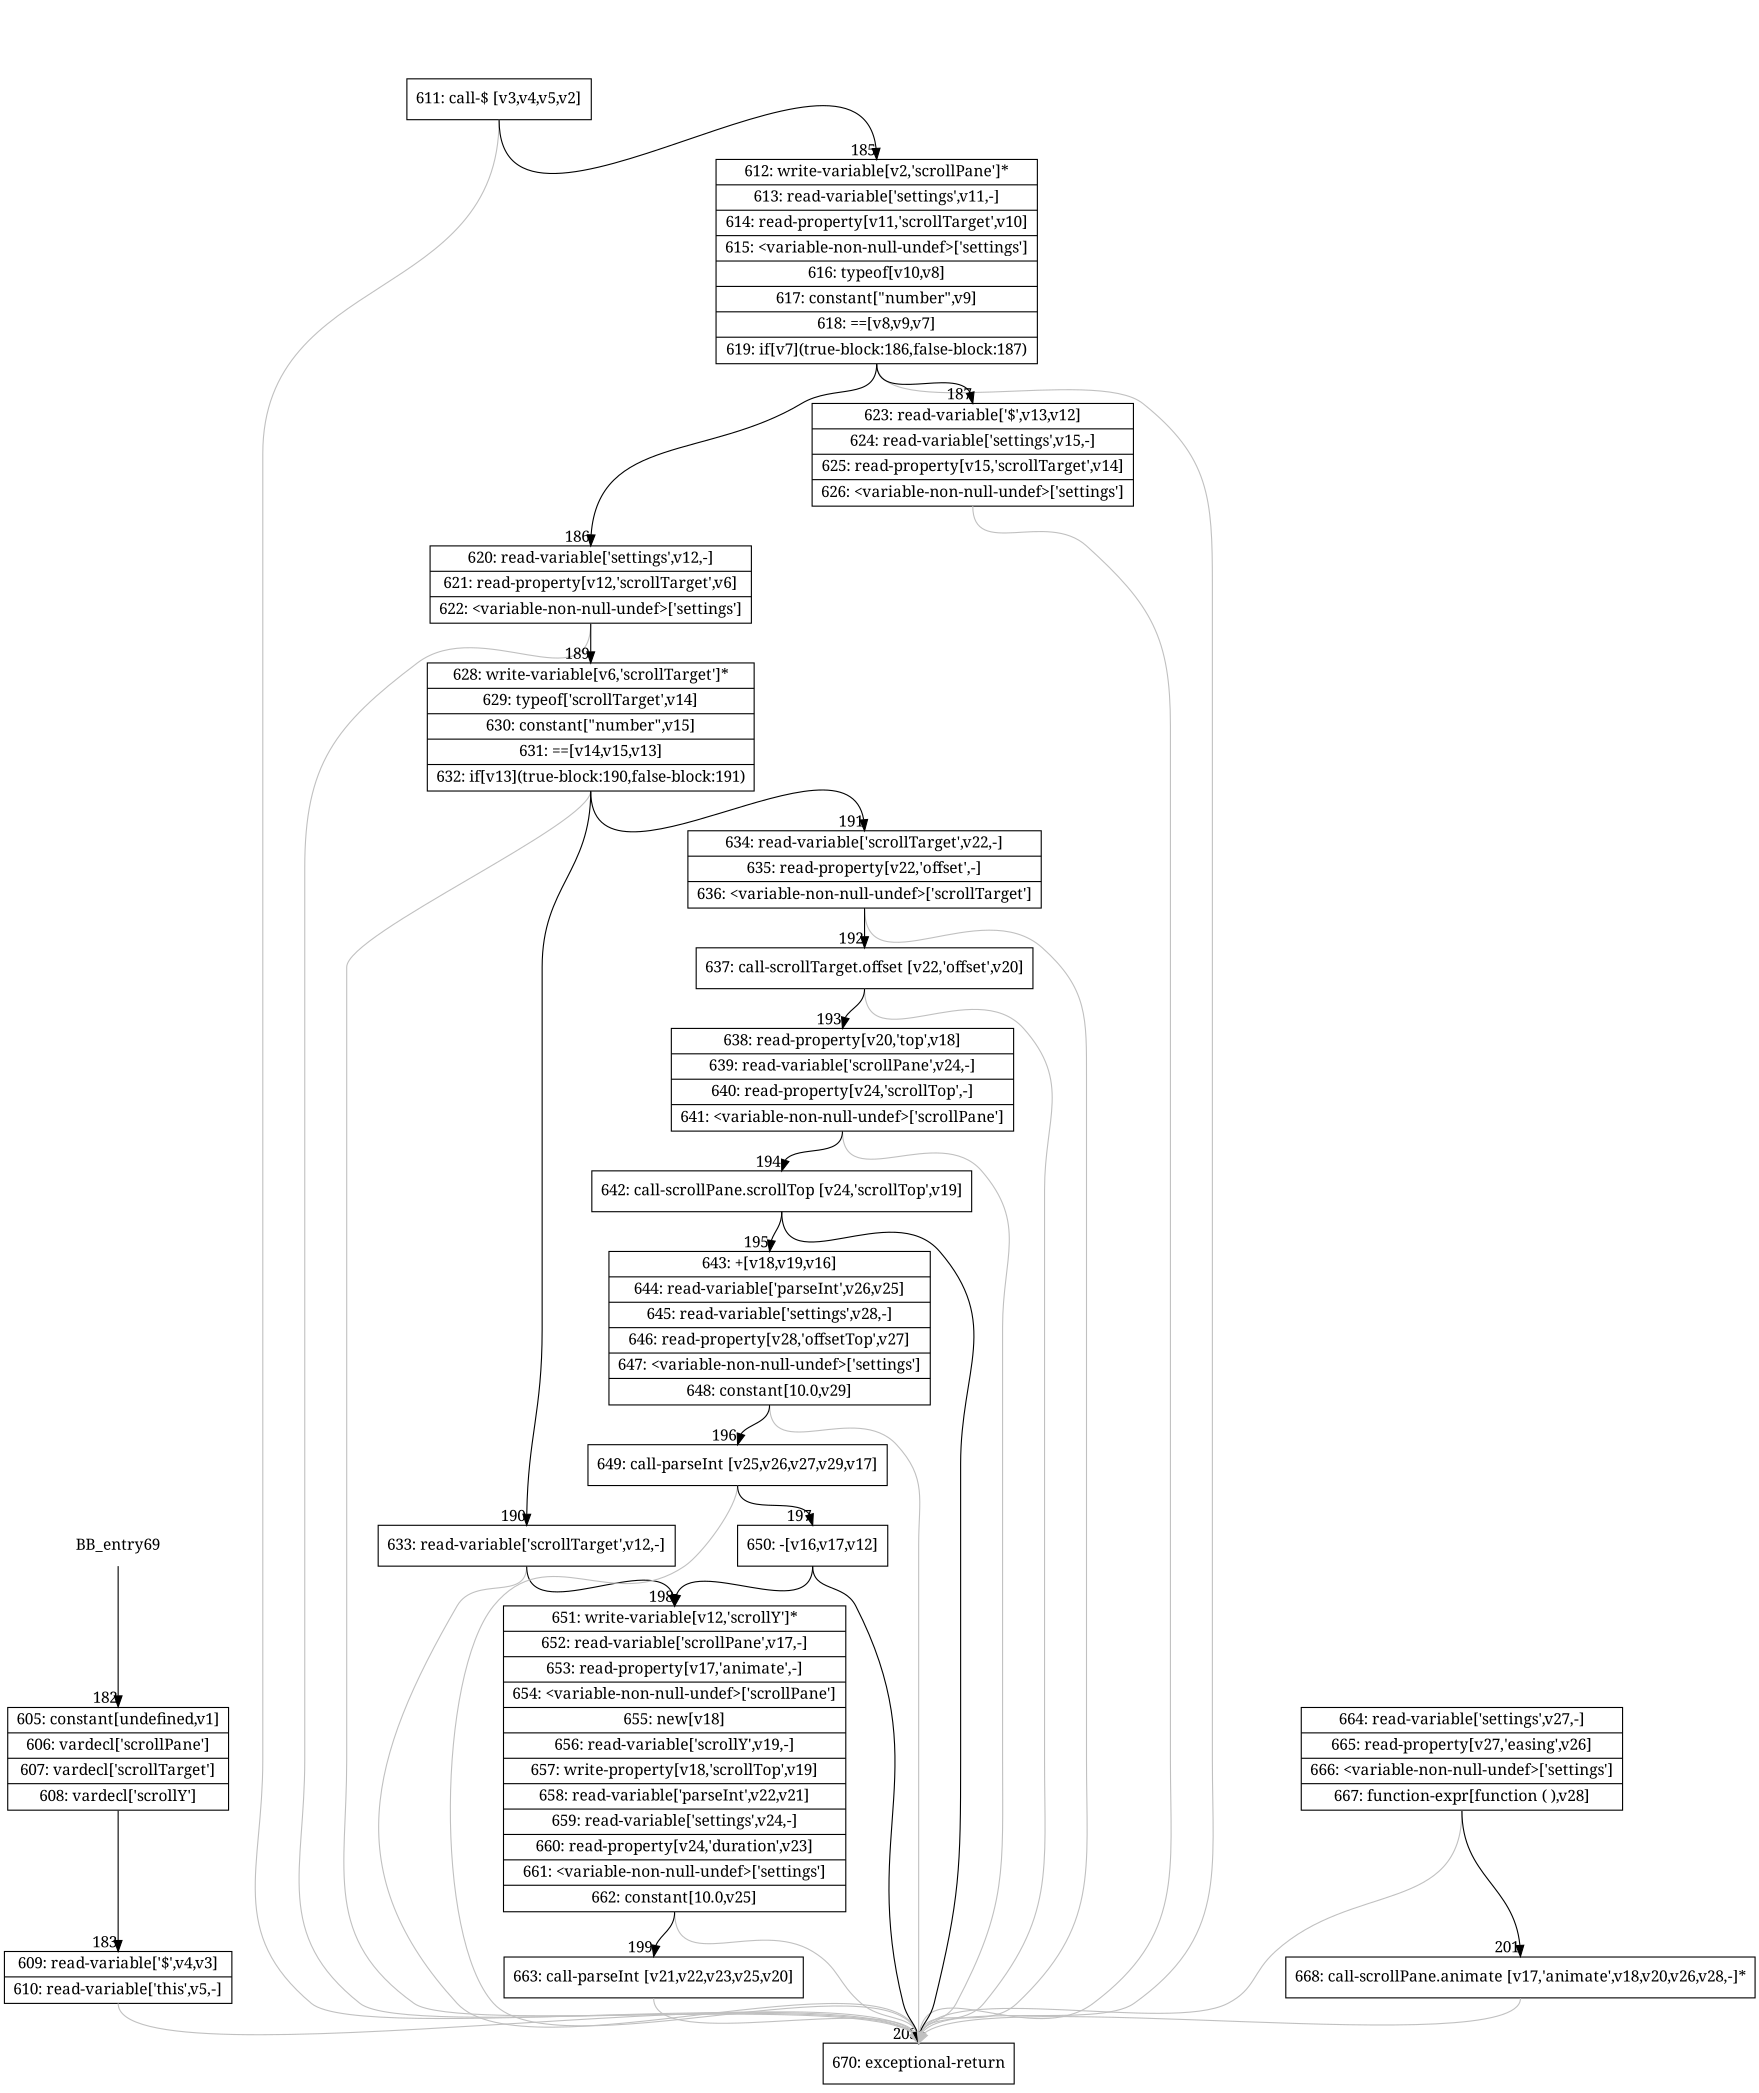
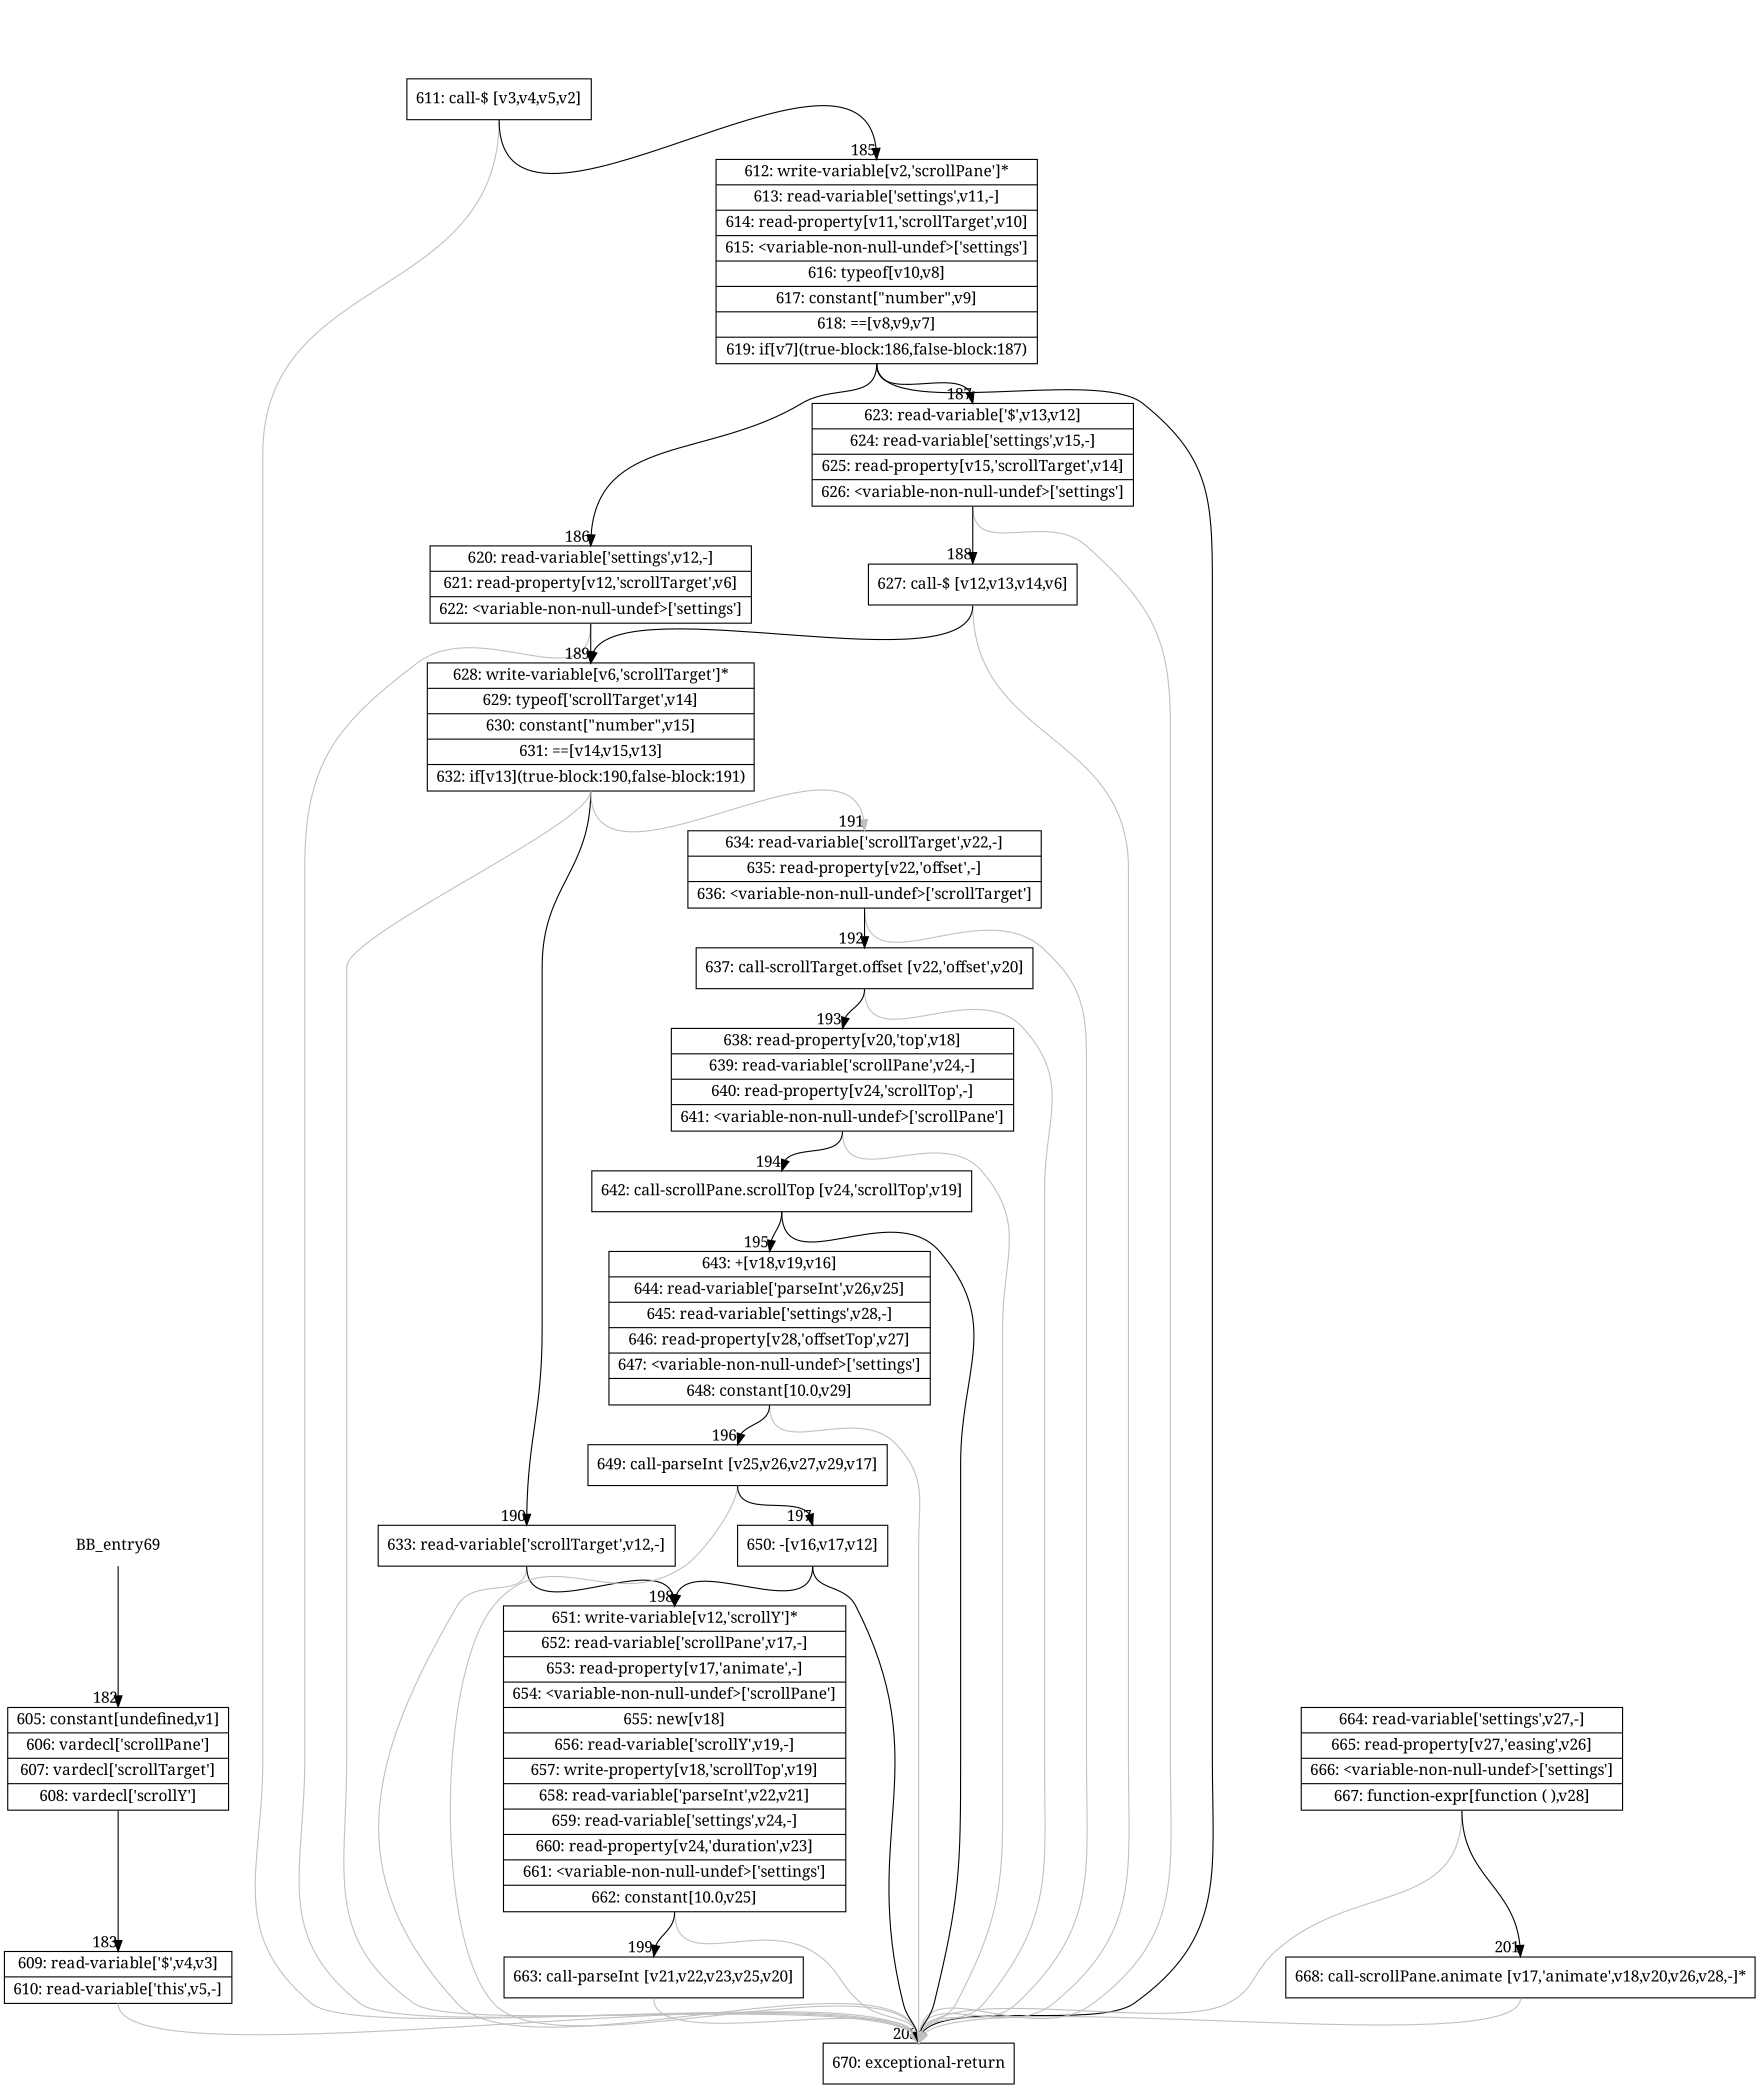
none -> (973, 585)
(722, 813) -> (722, 813)
(1212, 1174) -> (1212, 1174)
